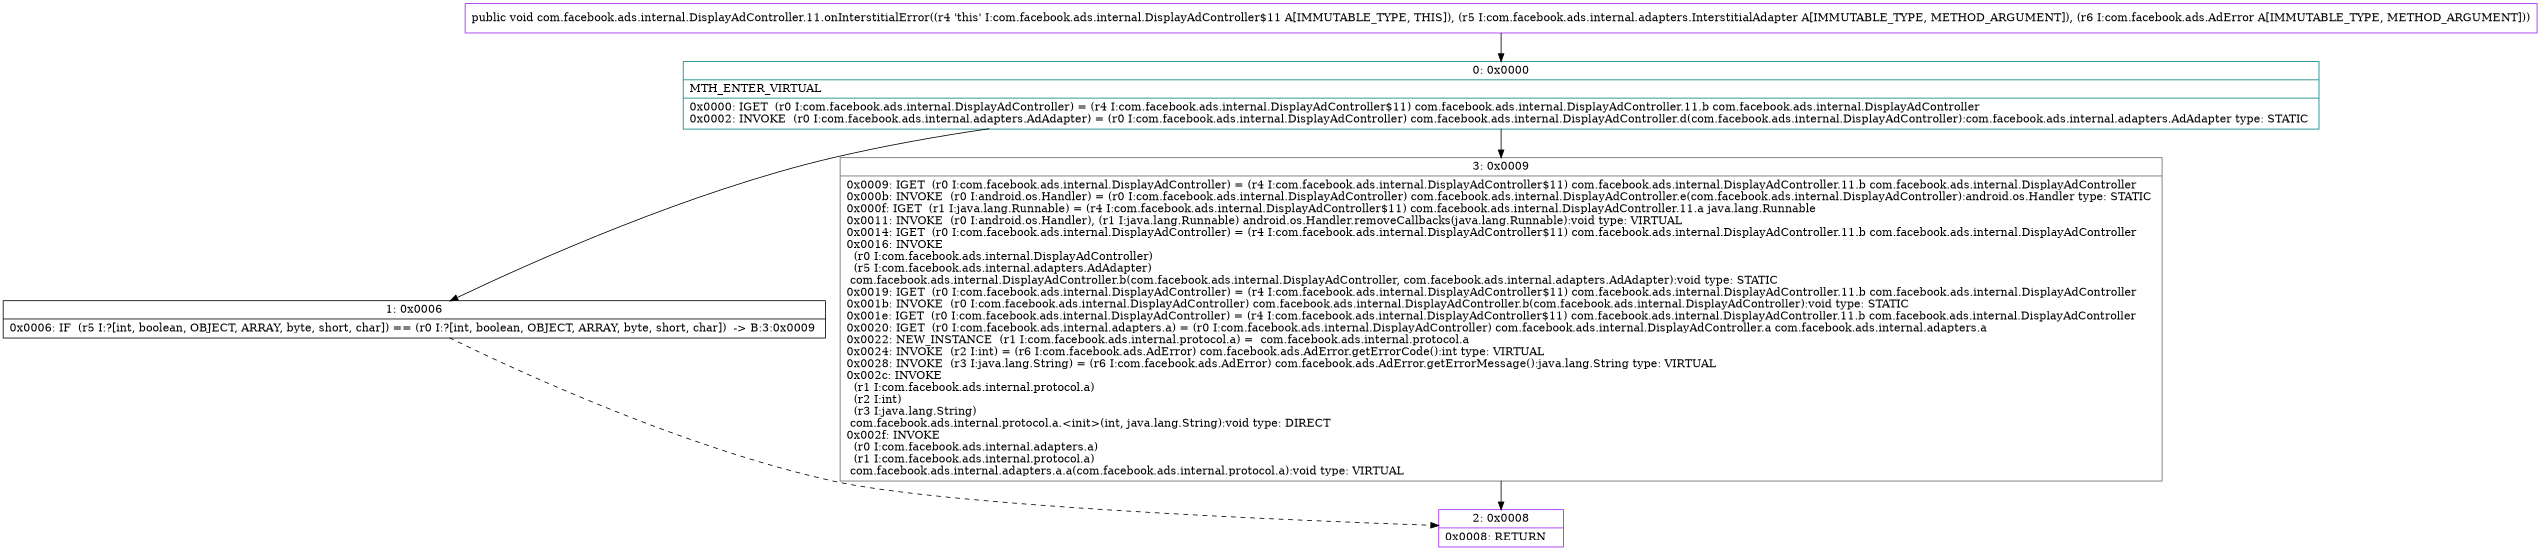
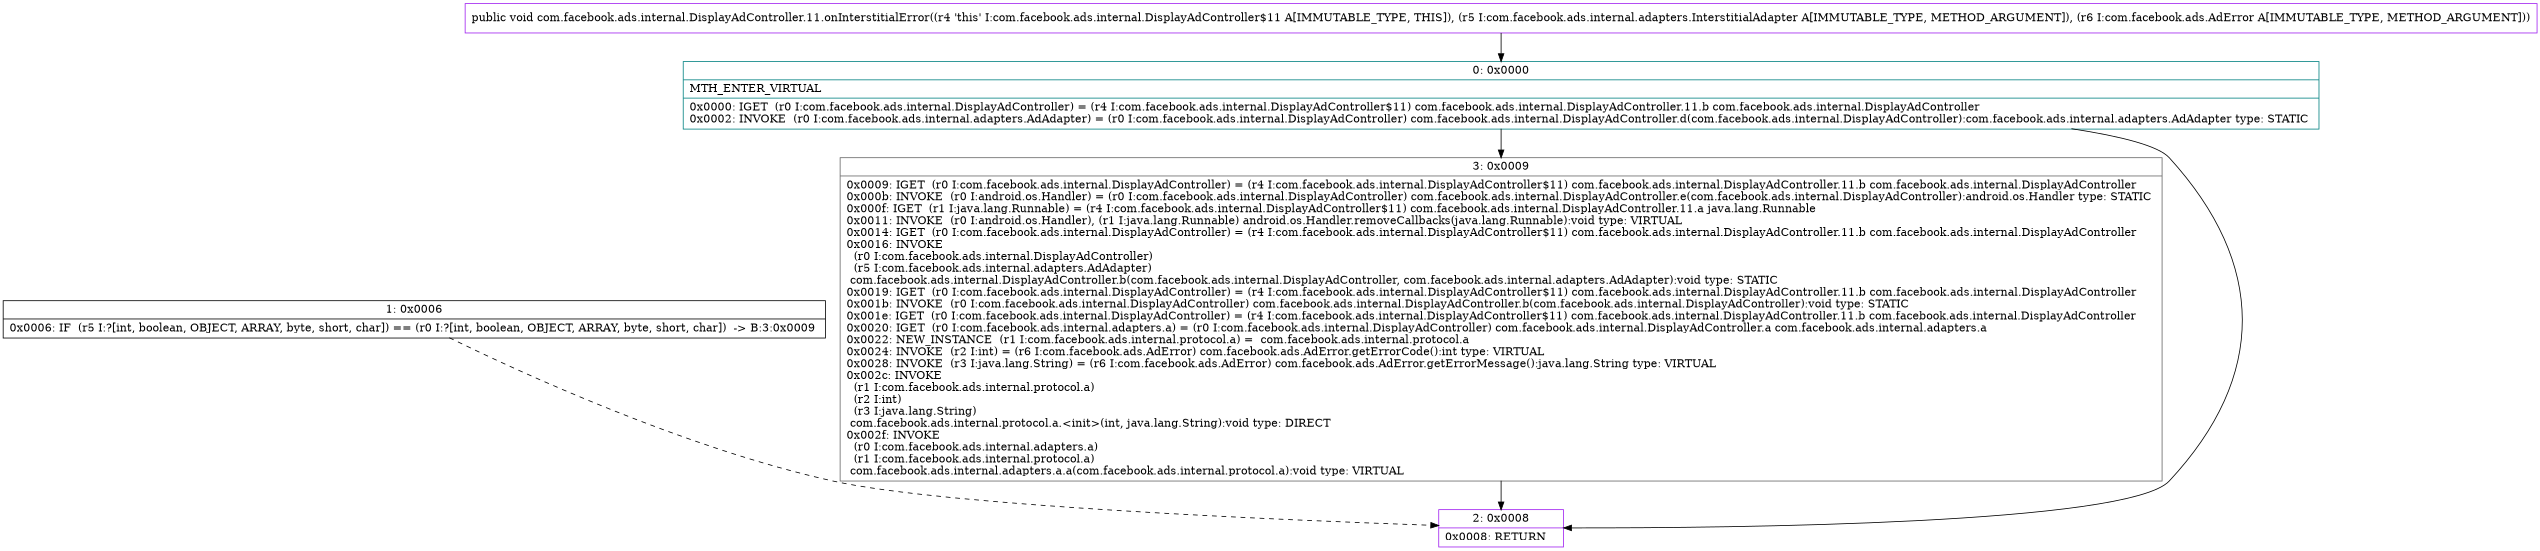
(717, 191) -> (2105, 502)
